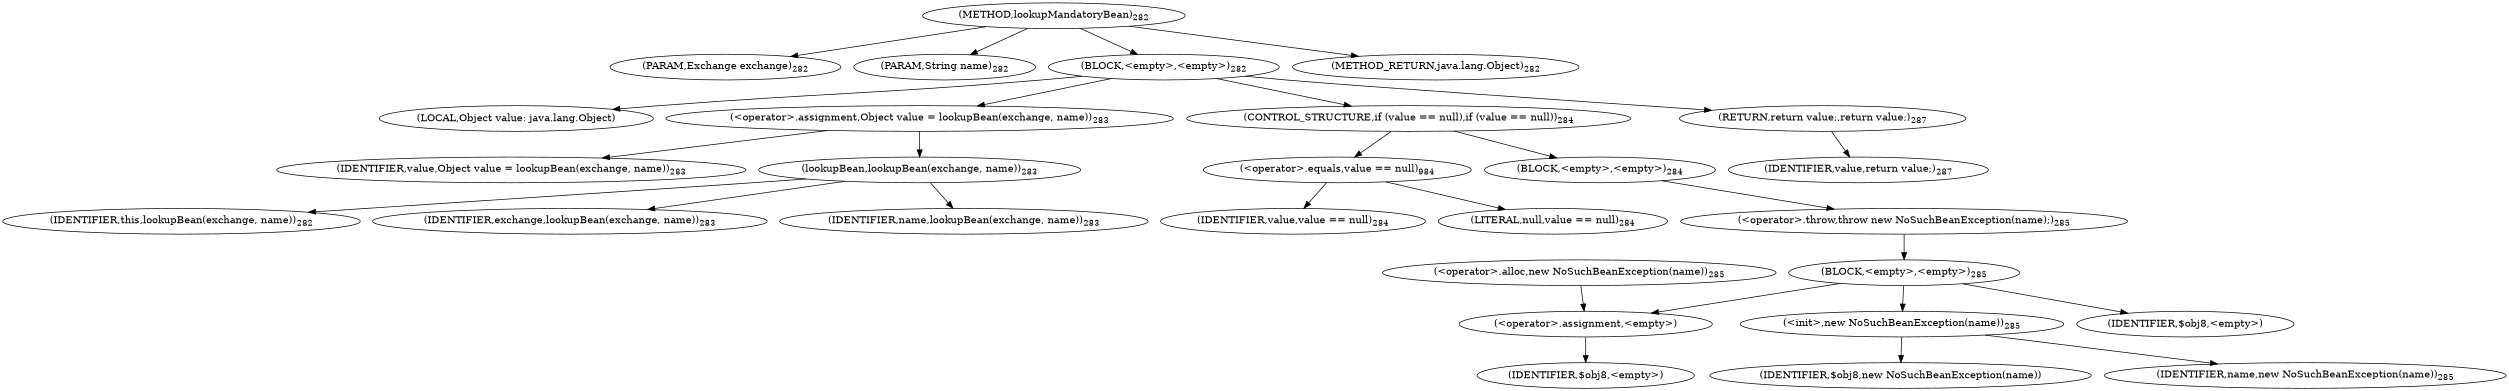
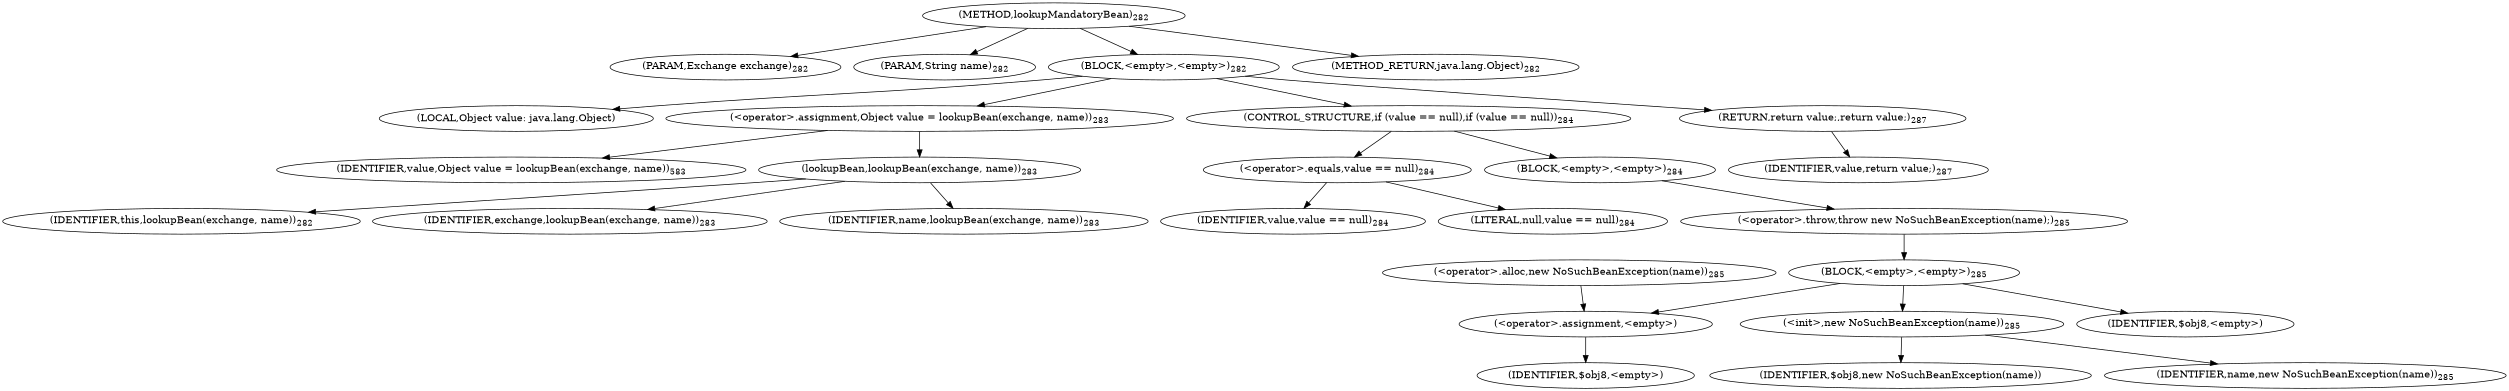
(678, 169) -> (678, 169)
(1427, 169) -> (1427, 169)
